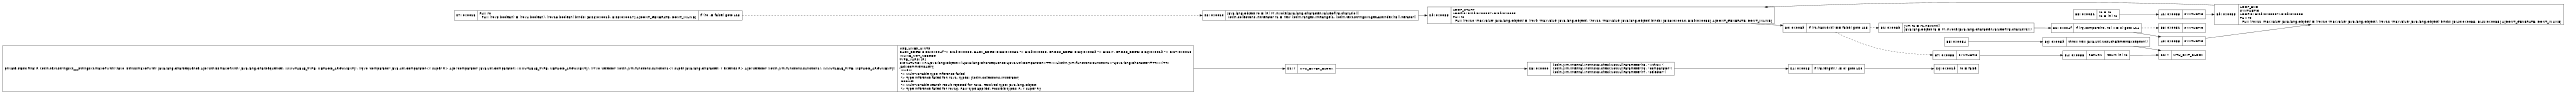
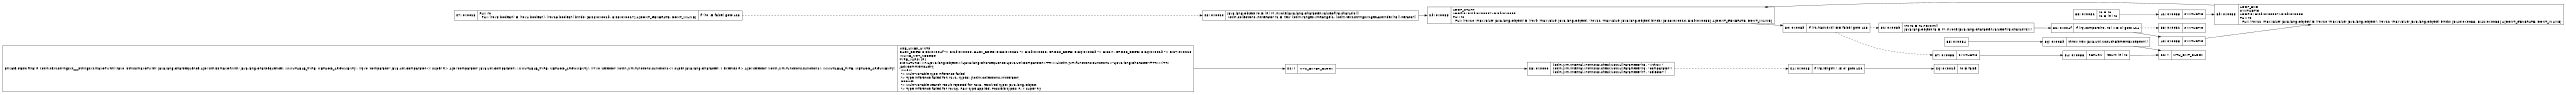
(1922, 26) -> (1921, 26)
(1730, 69) -> (1730, 69)
